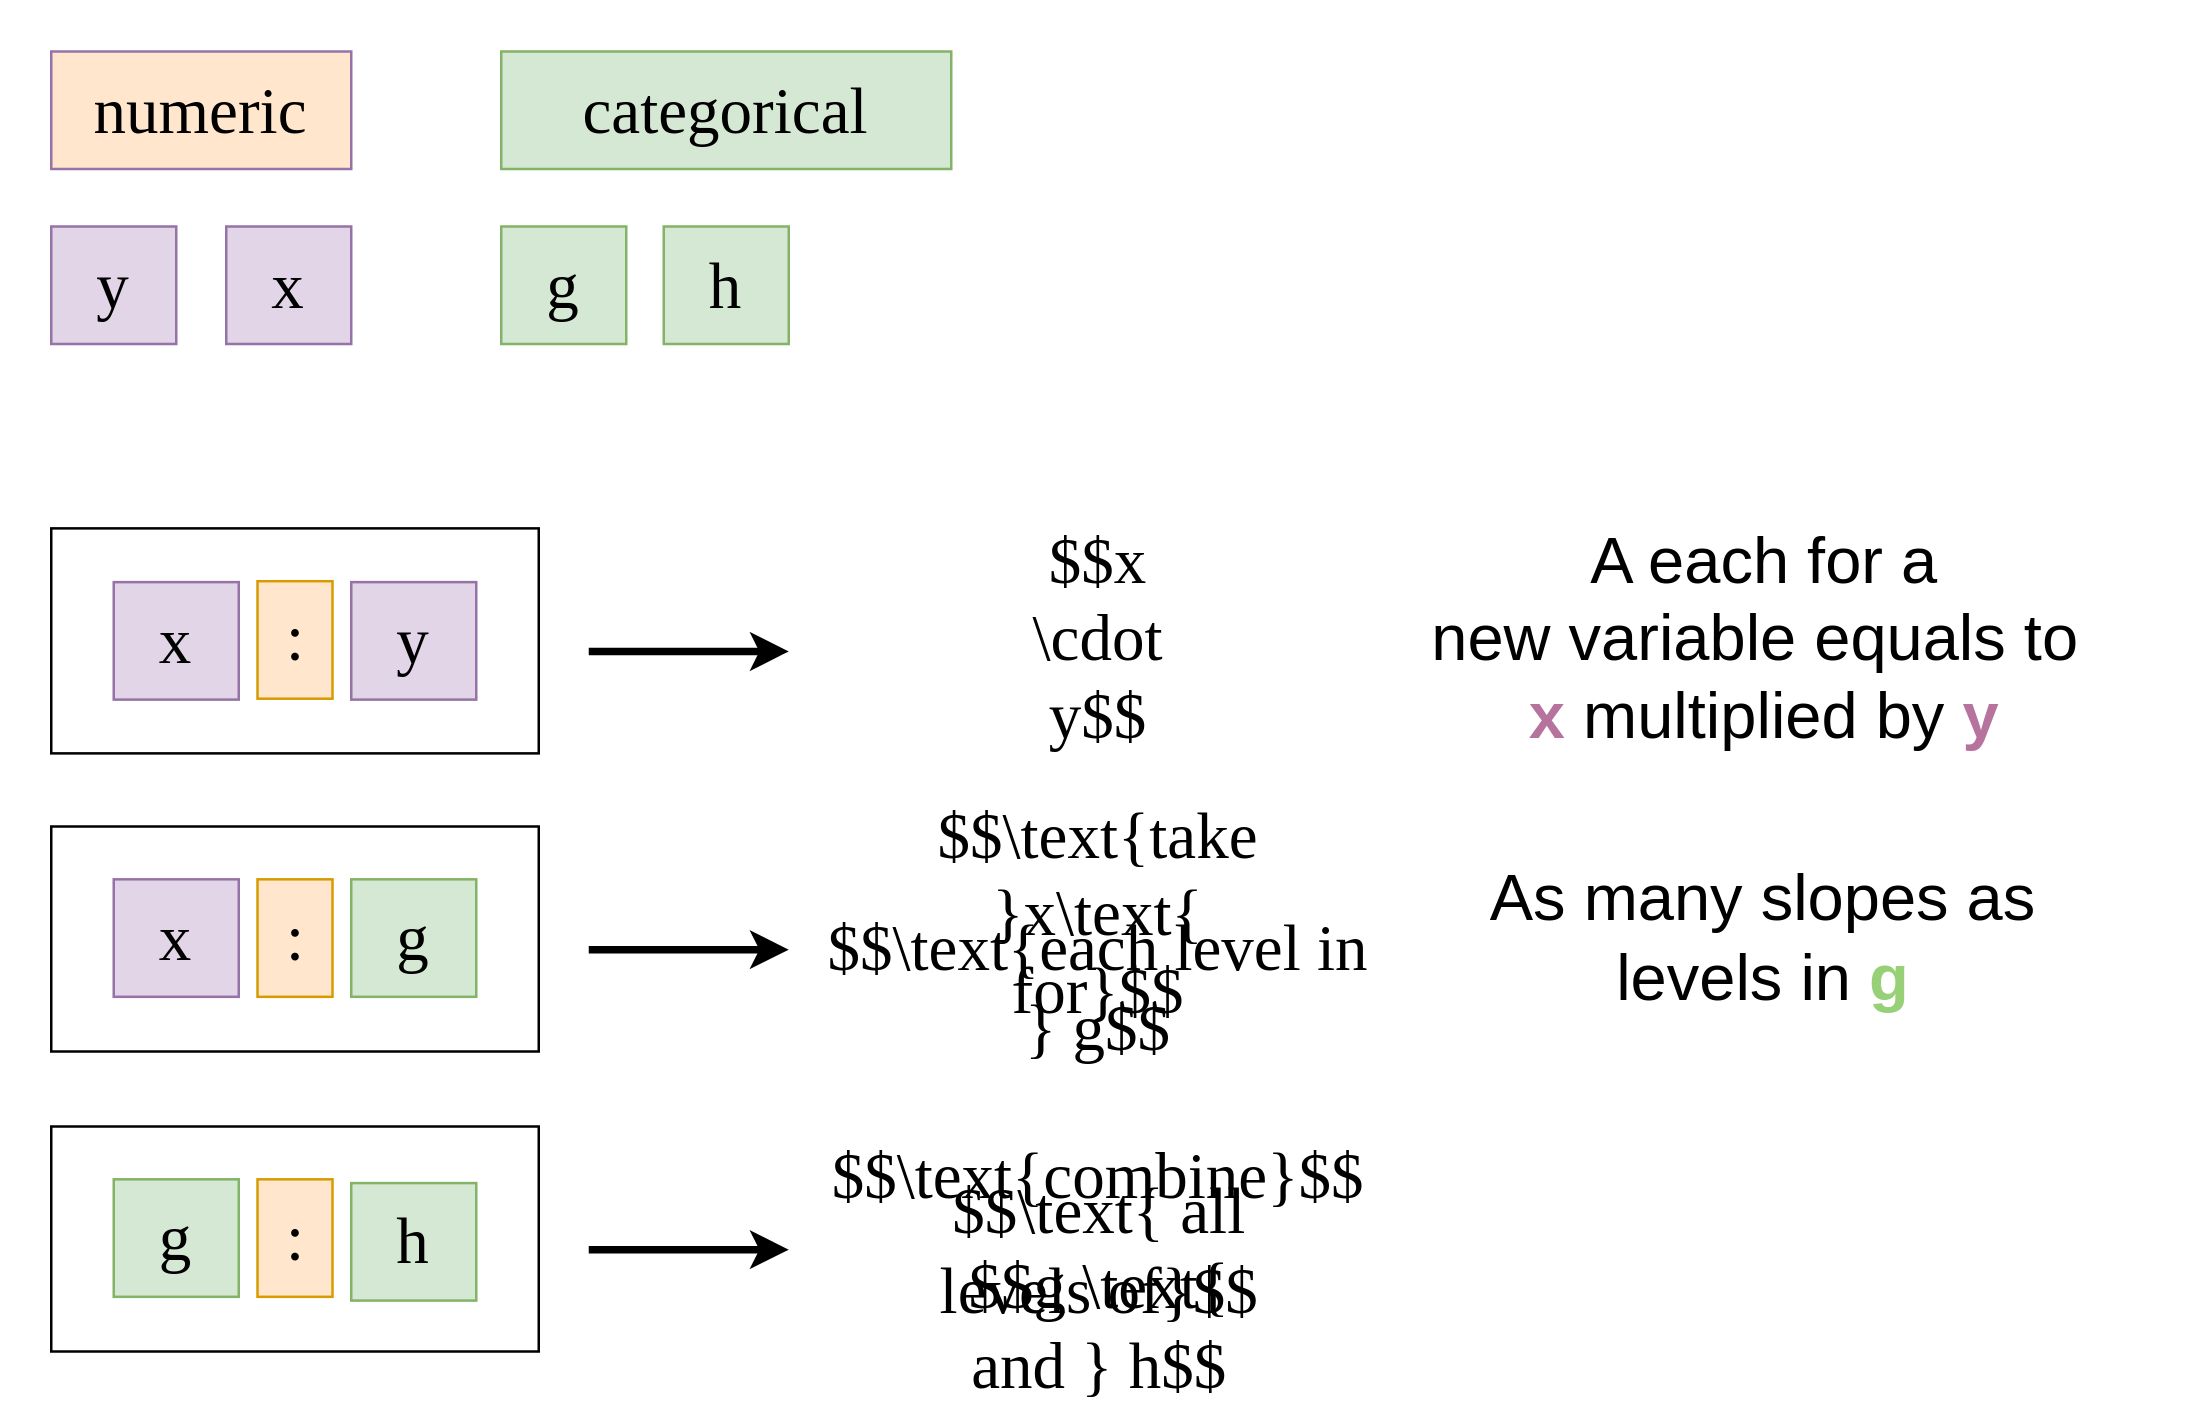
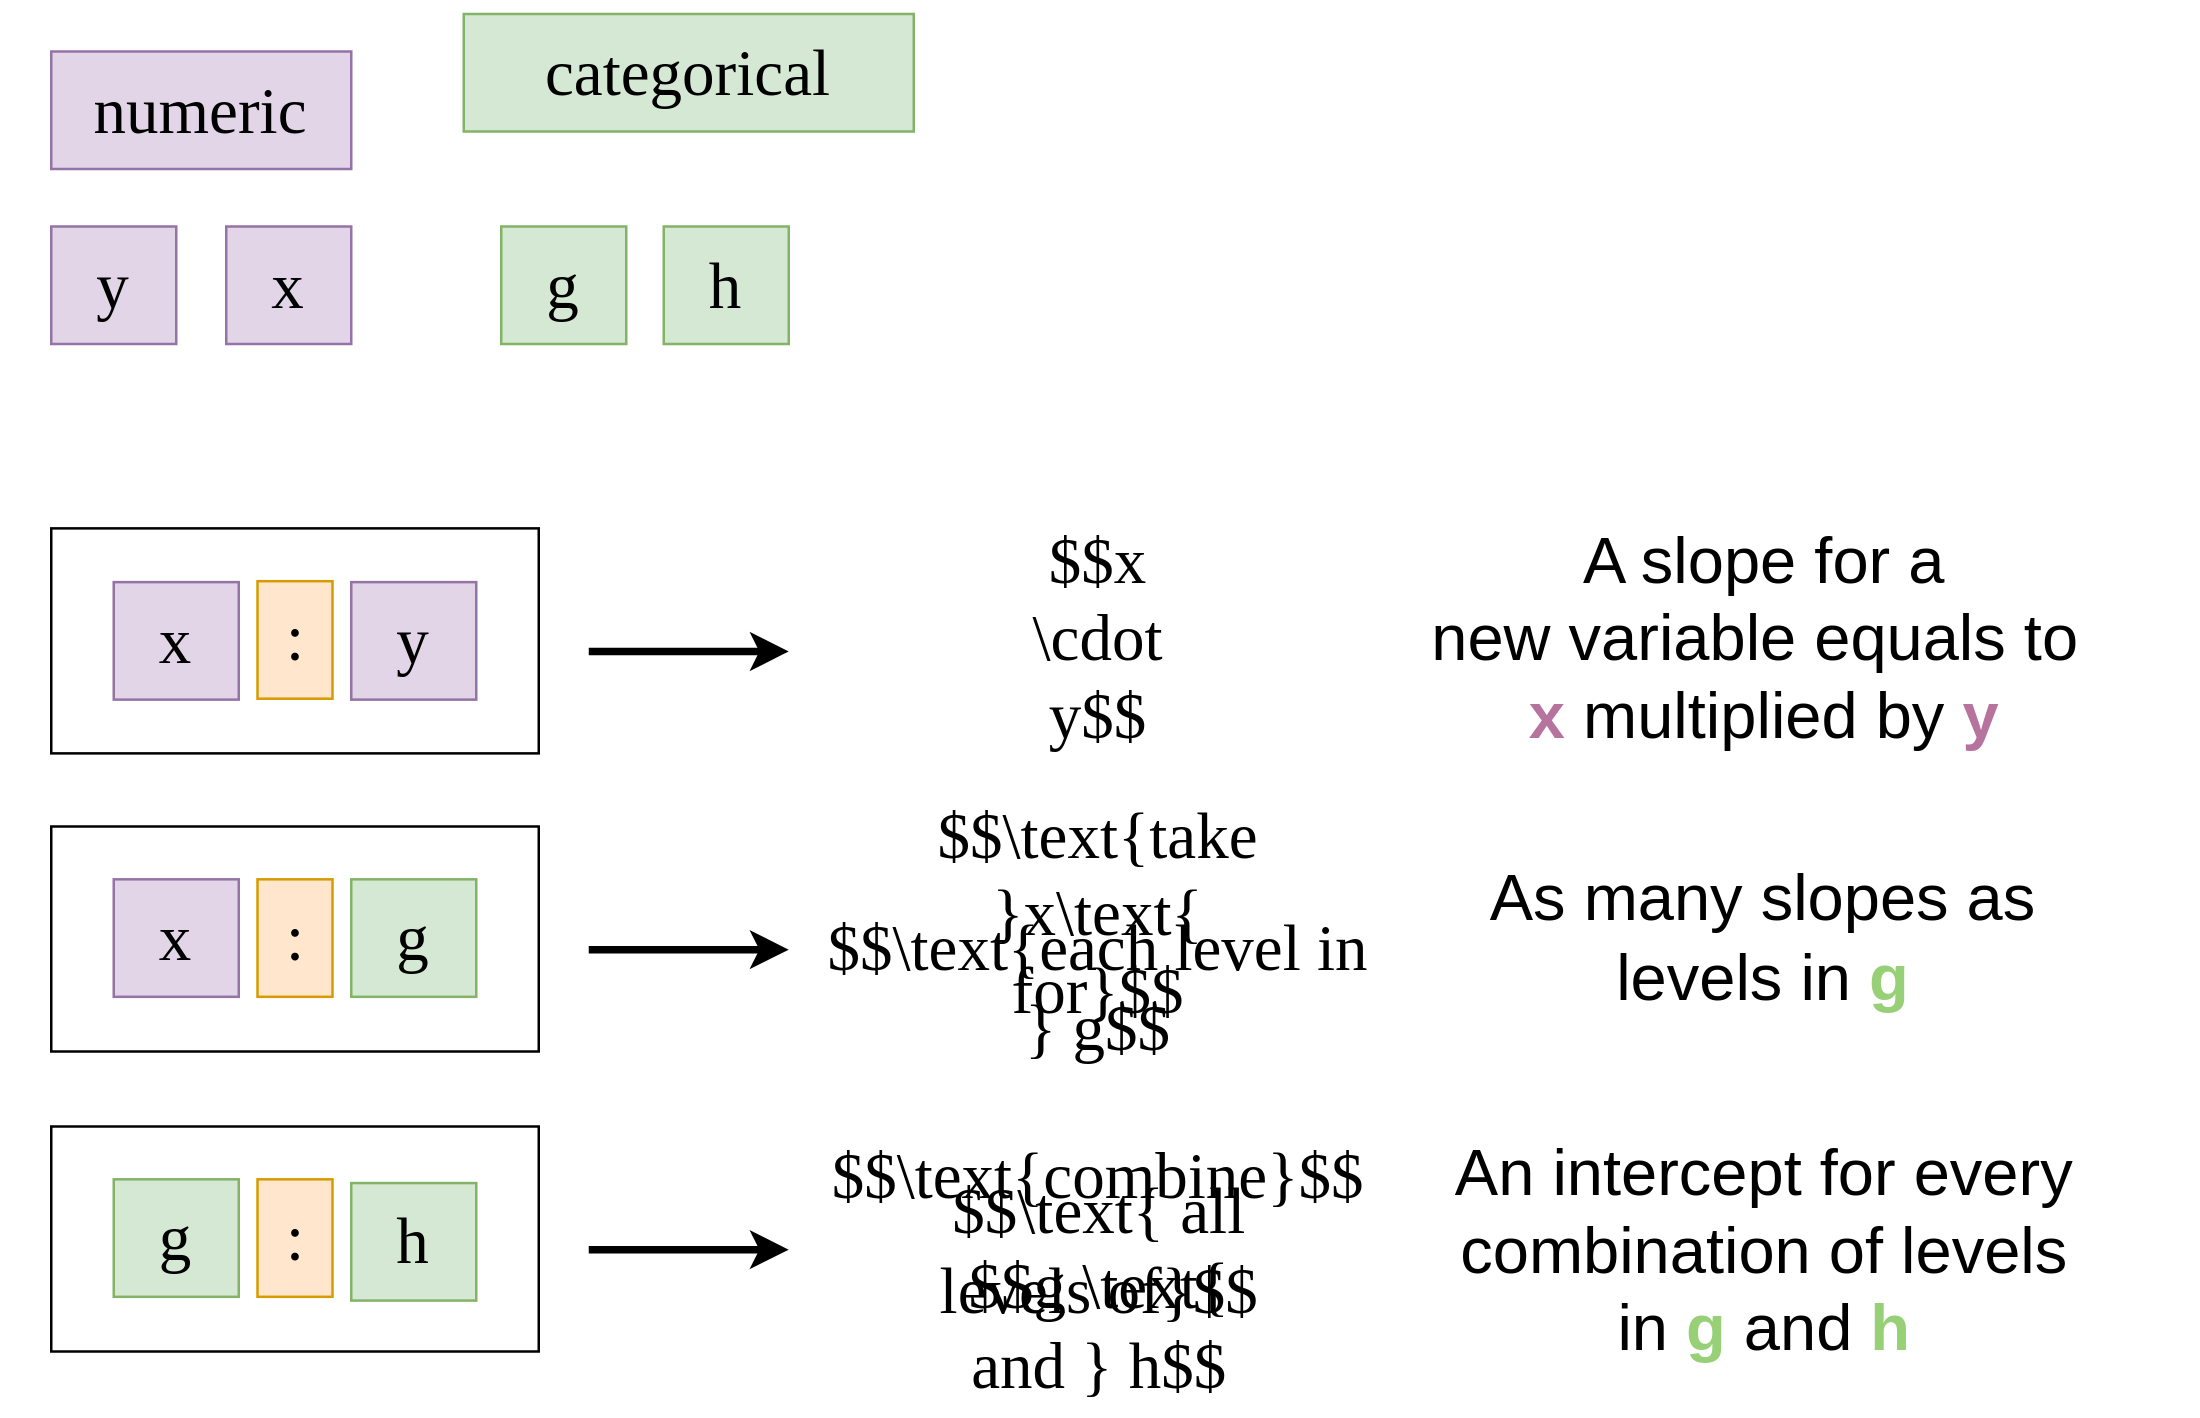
(201, 110) -> (201, 110)
(726, 110) -> (689, 73)
(1765, 639) -> (1765, 639)
none -> (1764, 1251)
